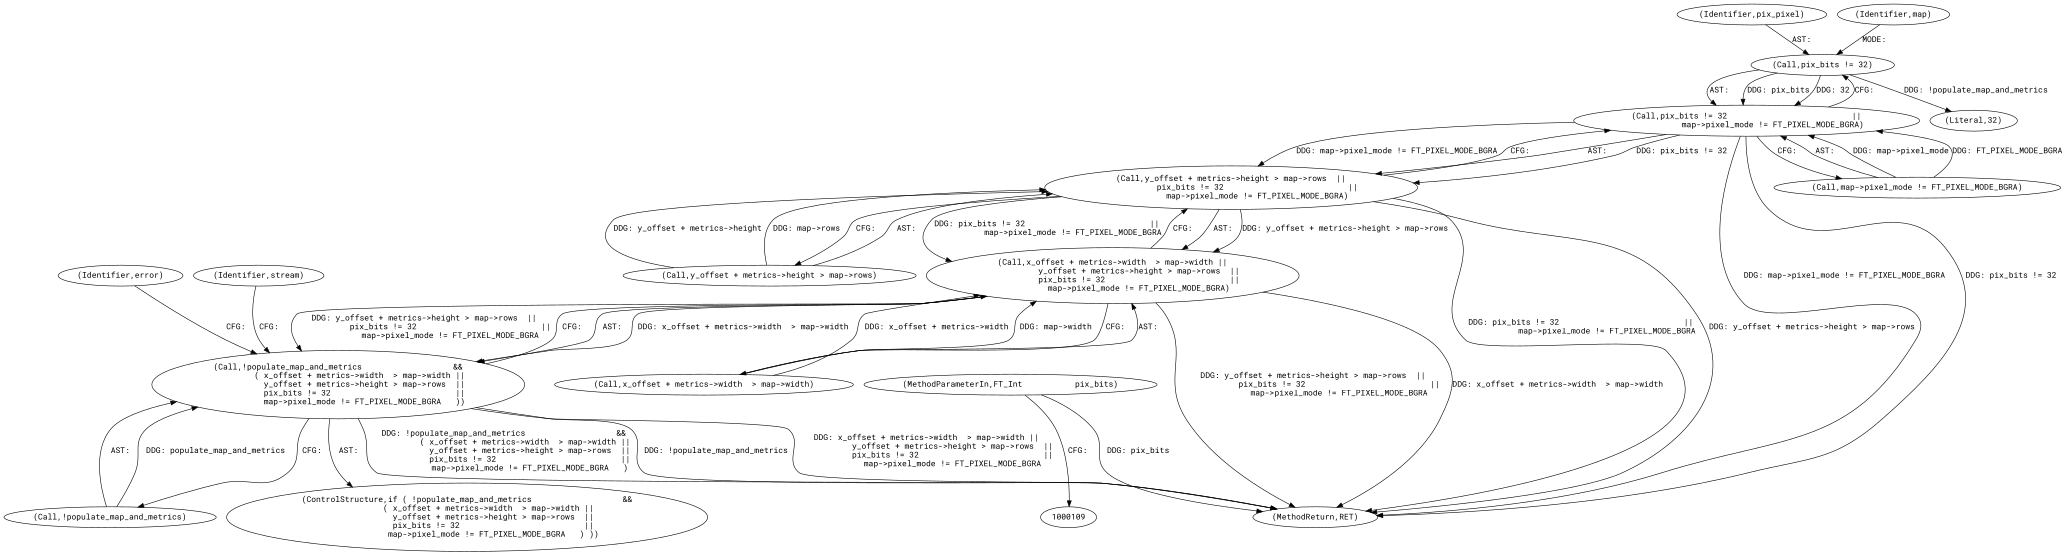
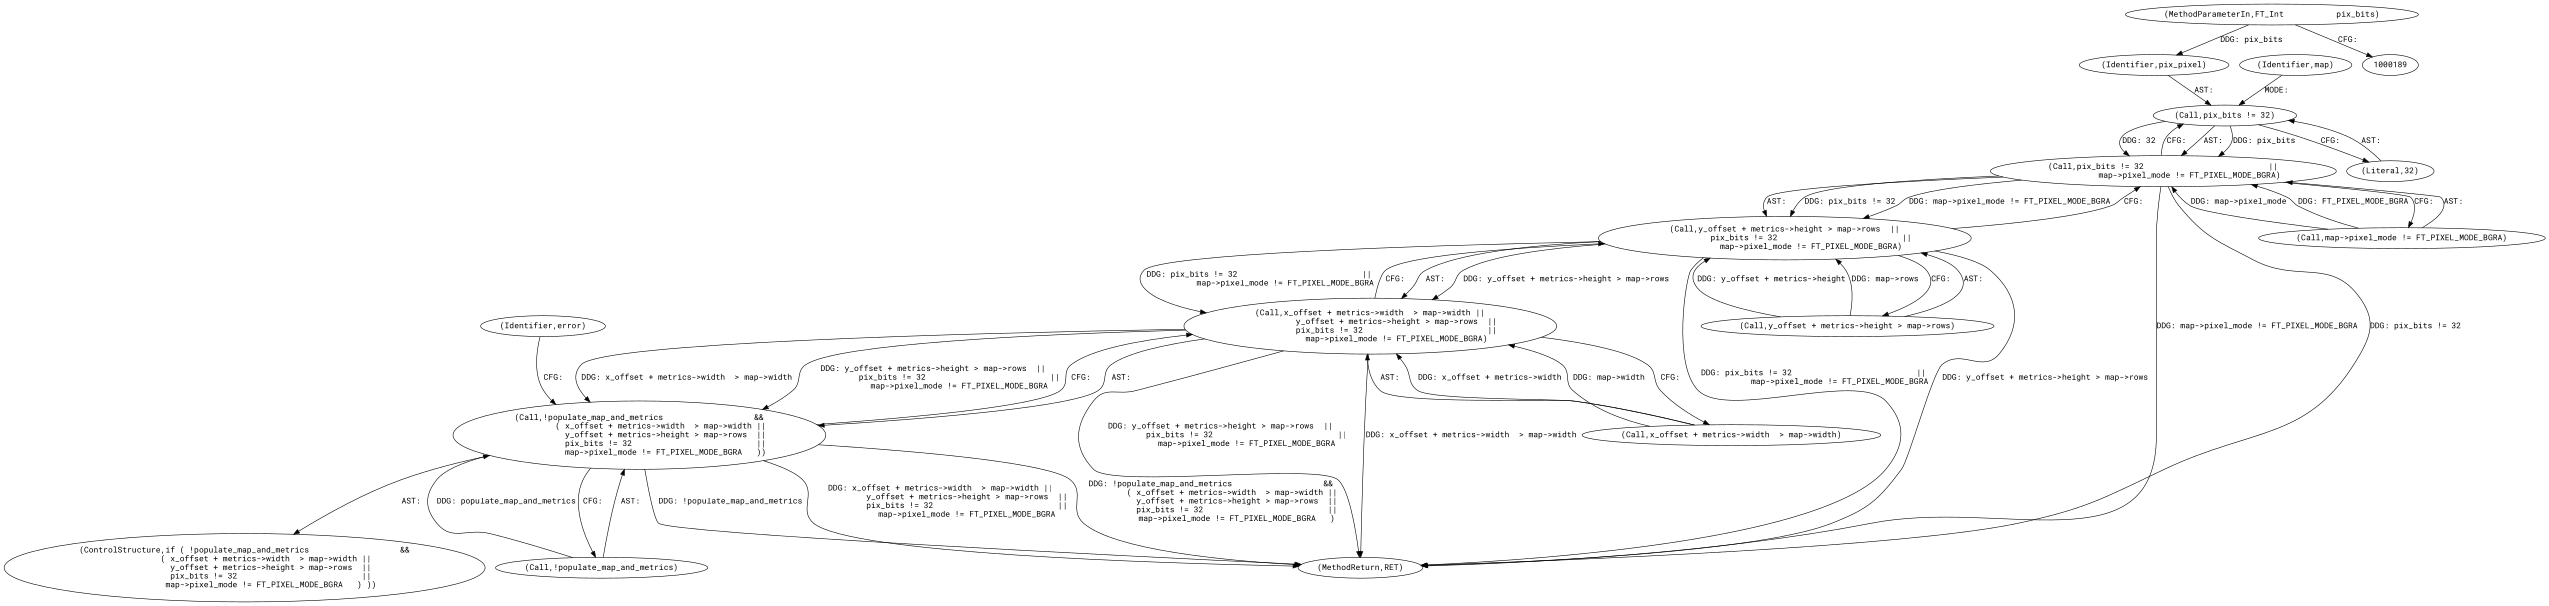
(1976, 90) -> (2333, 141)
none -> (2341, 134)
(259, 276) -> none
(1121, 481) -> (2215, 39)
(1069, 517) -> (2390, 65)
